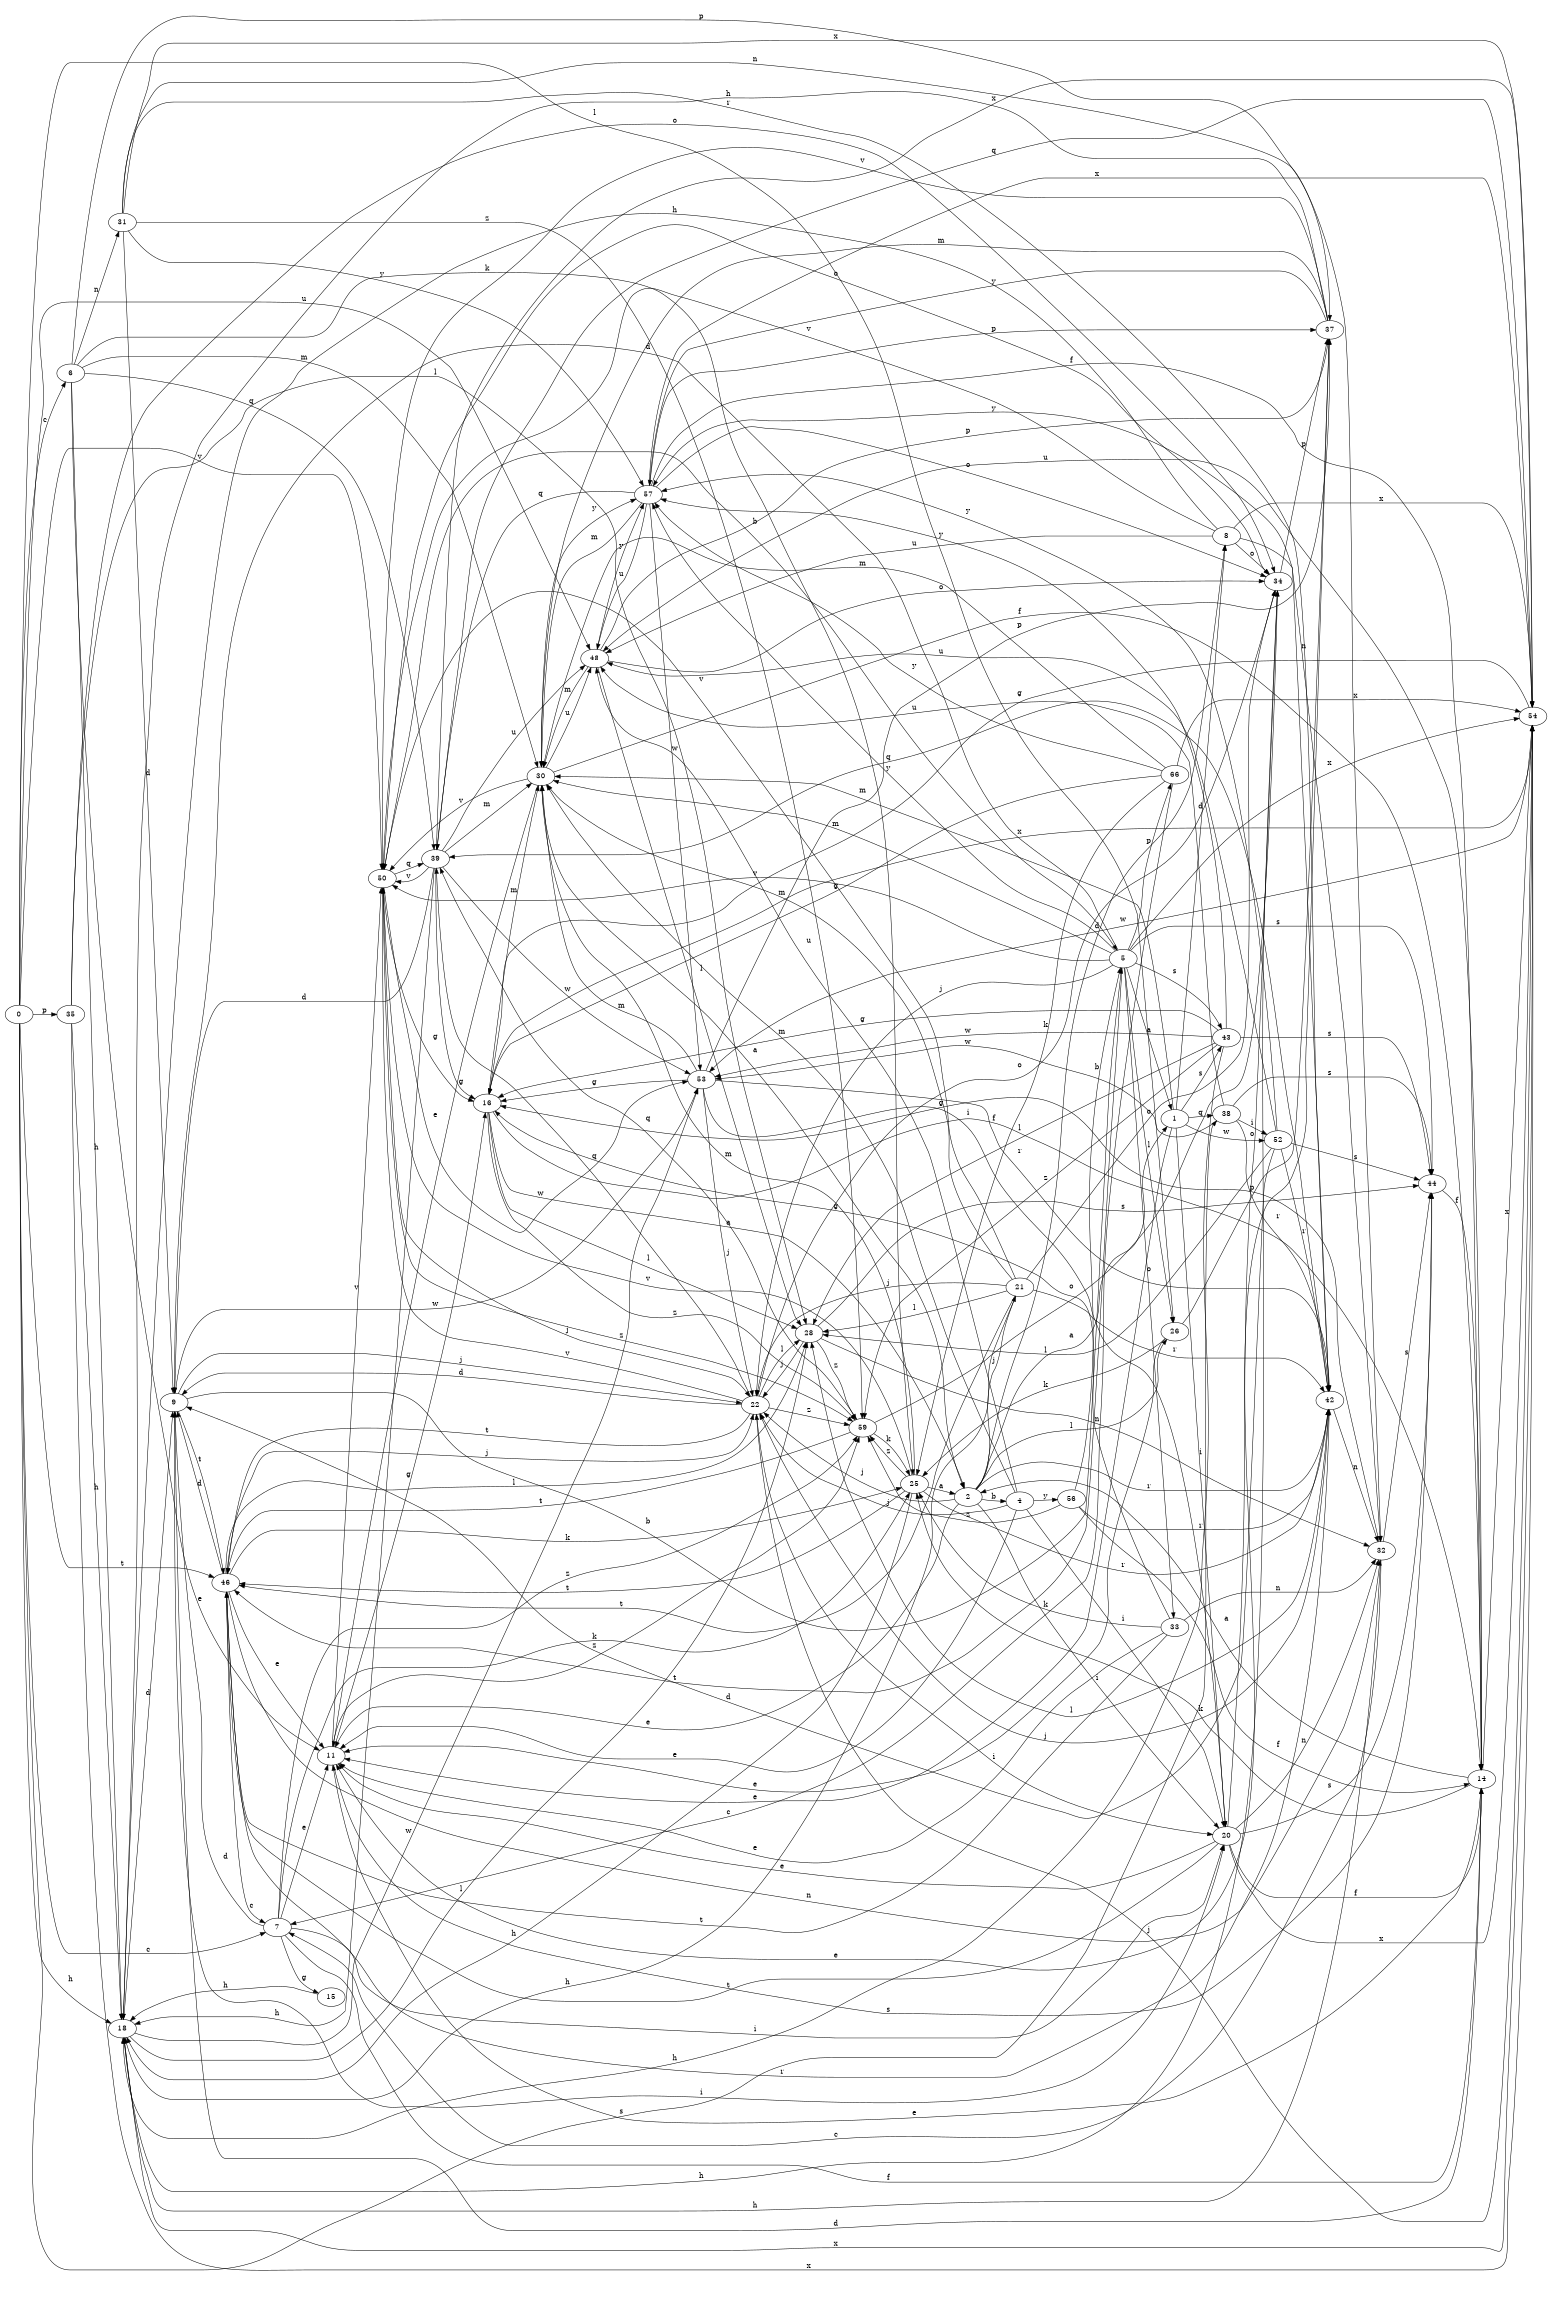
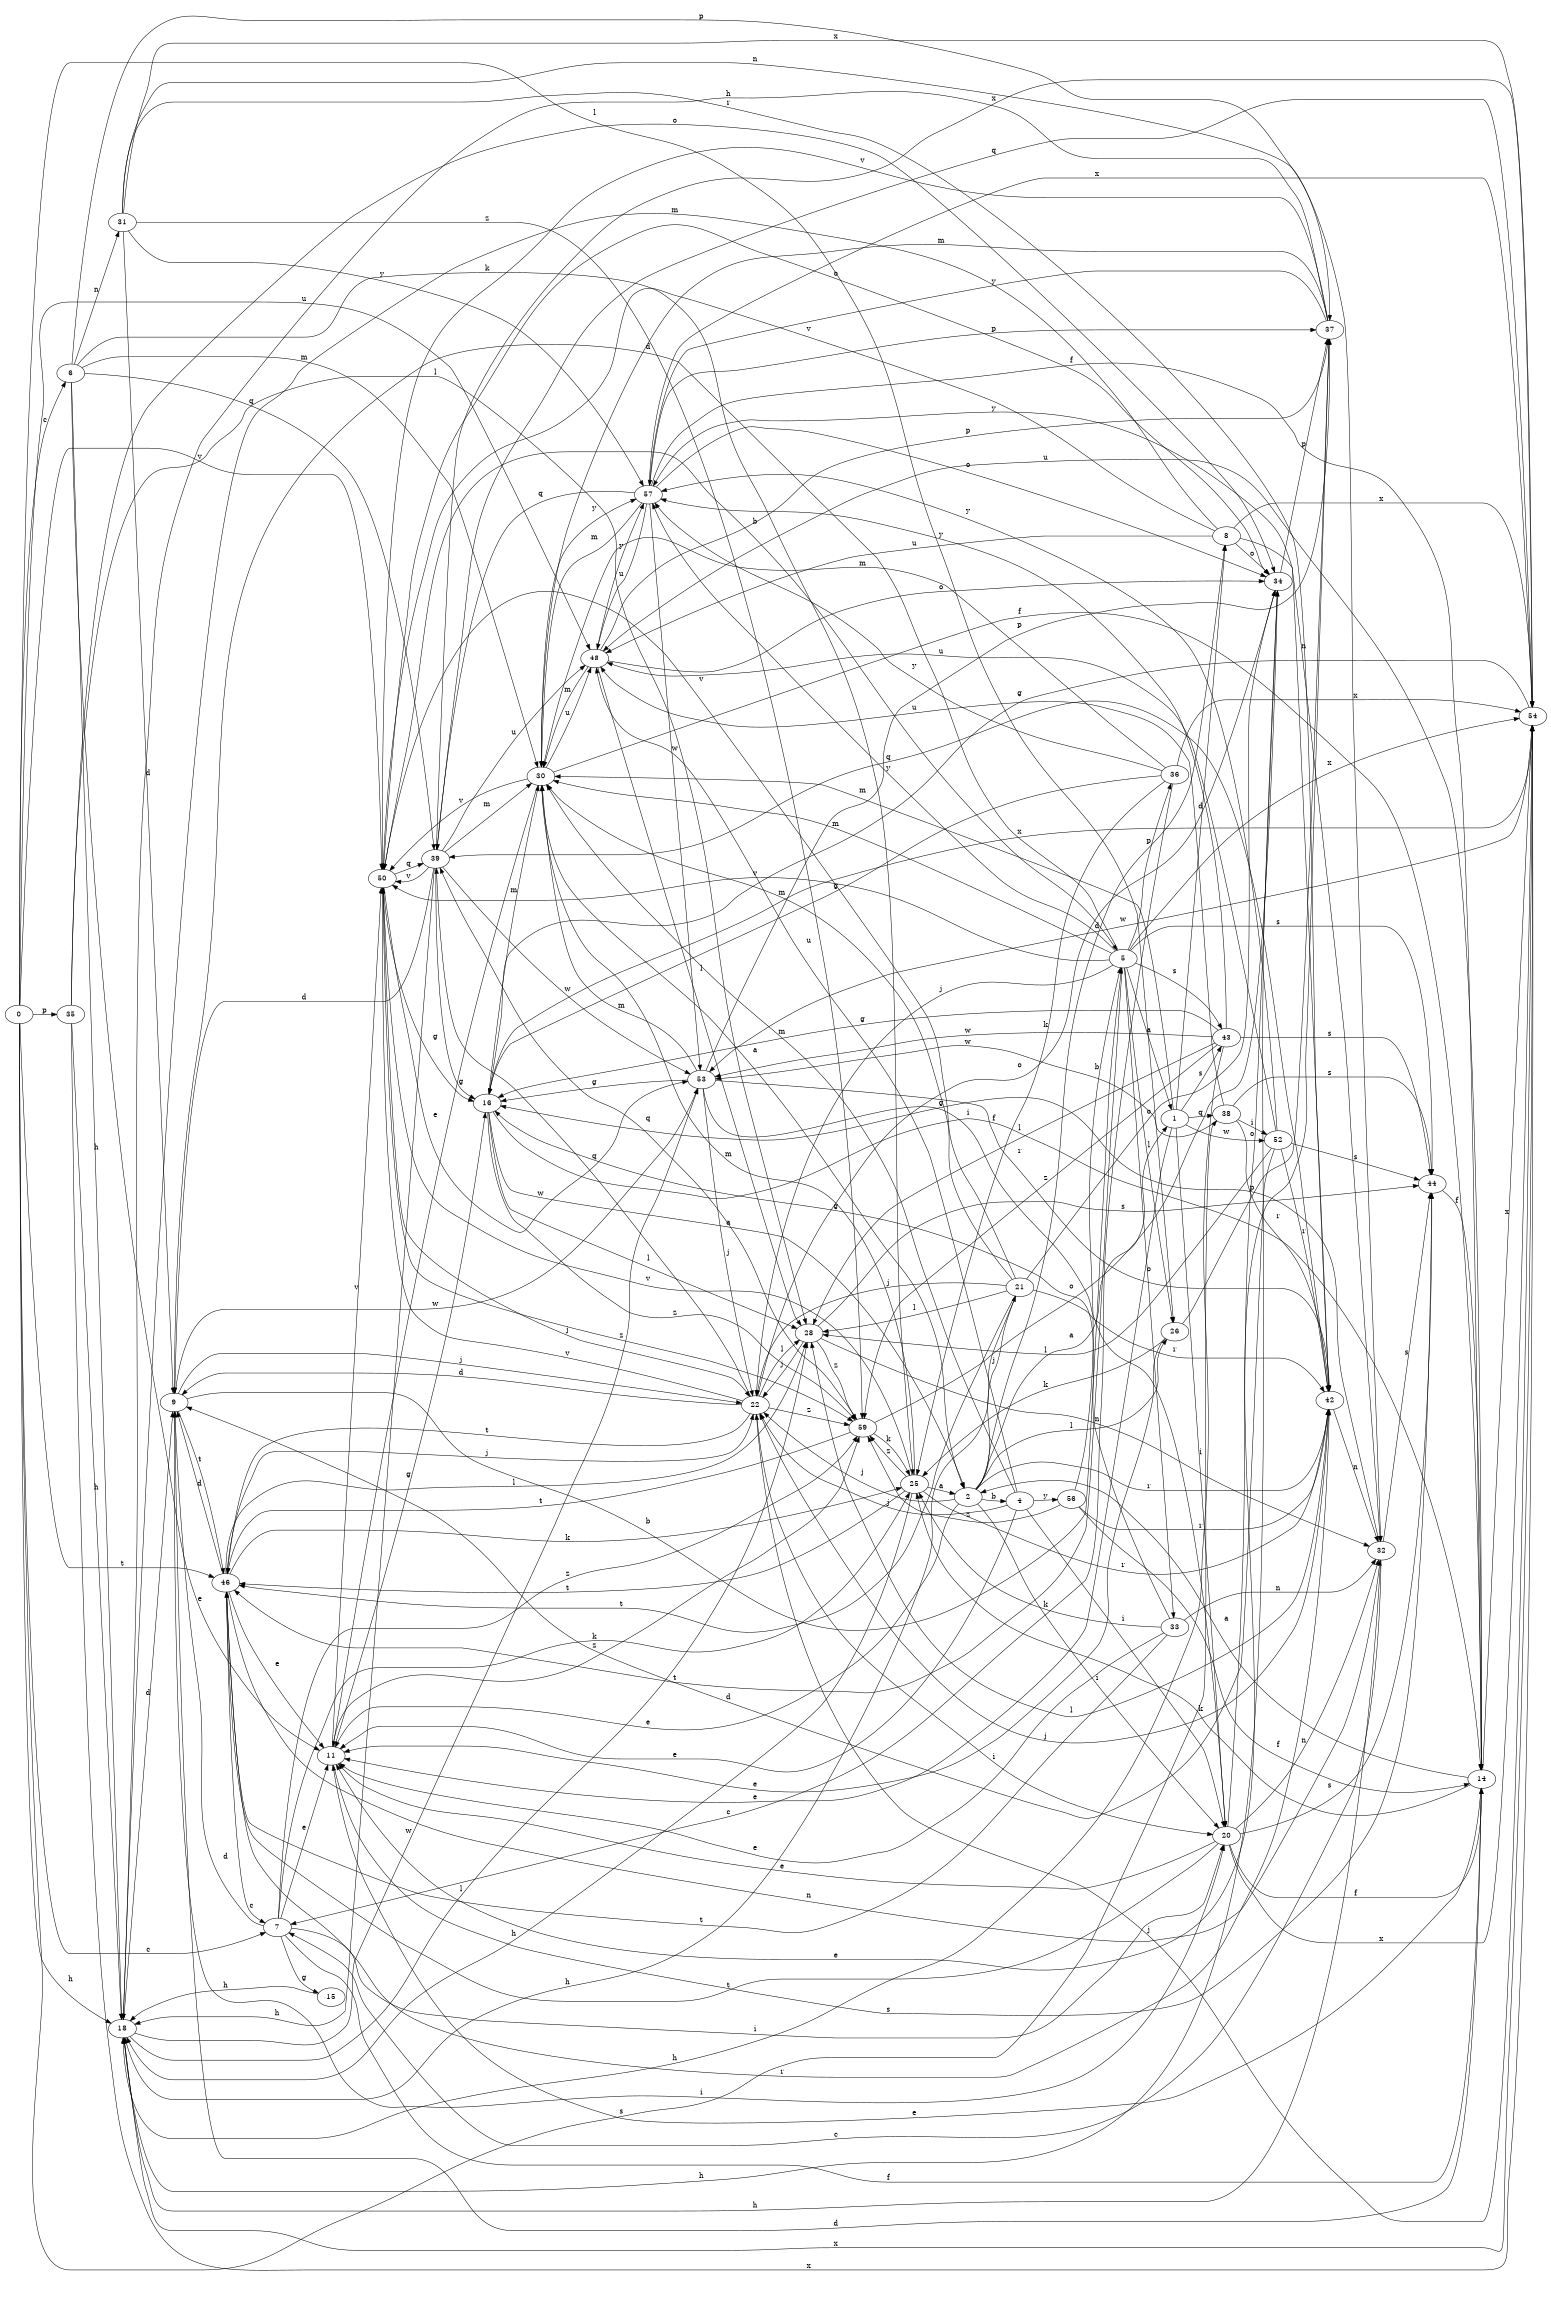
(675, 210) -> (675, 210)
(1175, 775) -> (1175, 775)
